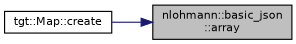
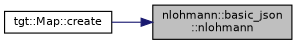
(222, 22) -> (222, 22)
